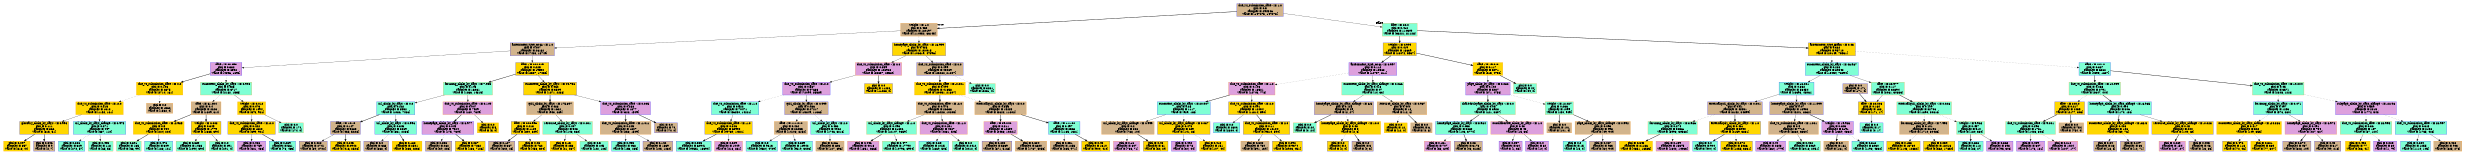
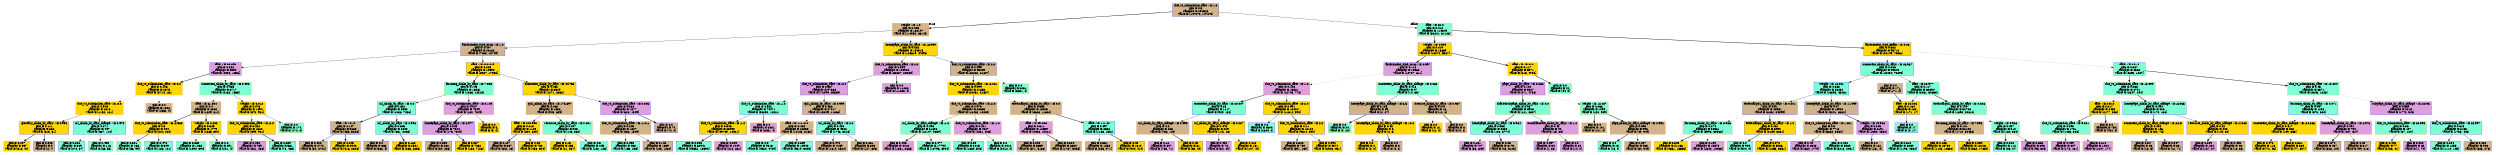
(879, 89) -> (897, 89)
none -> (763, 128)
none -> (832, 146)
(1603, 146) -> (1638, 146)
